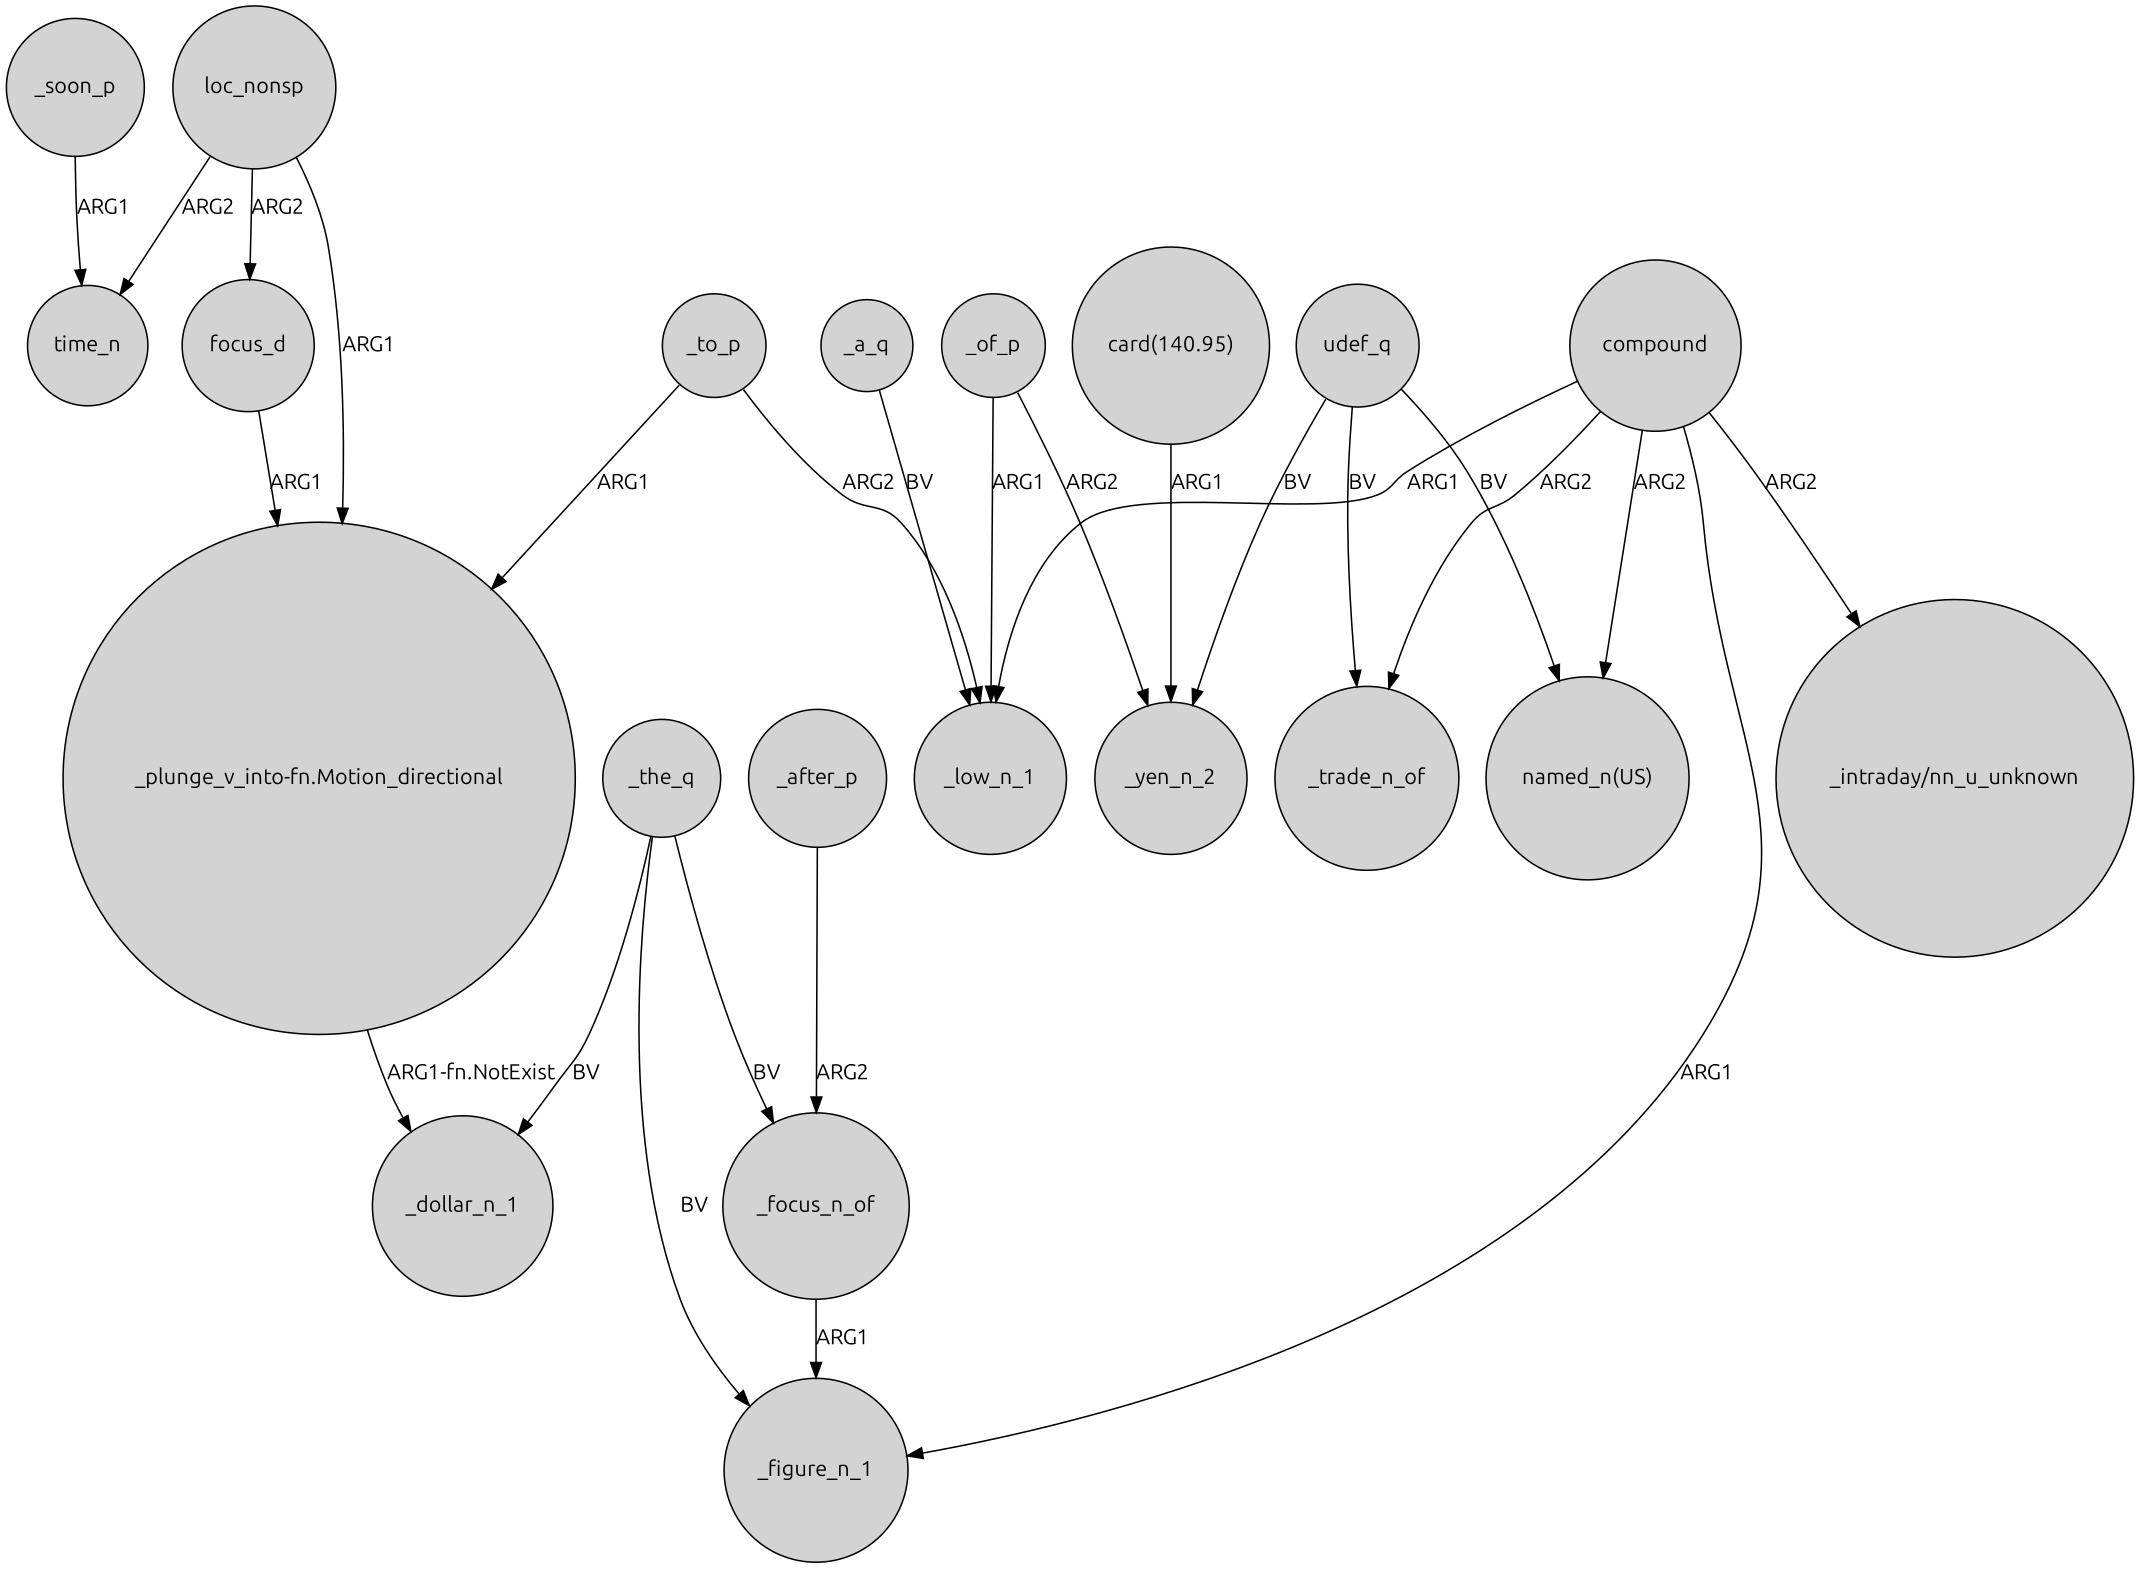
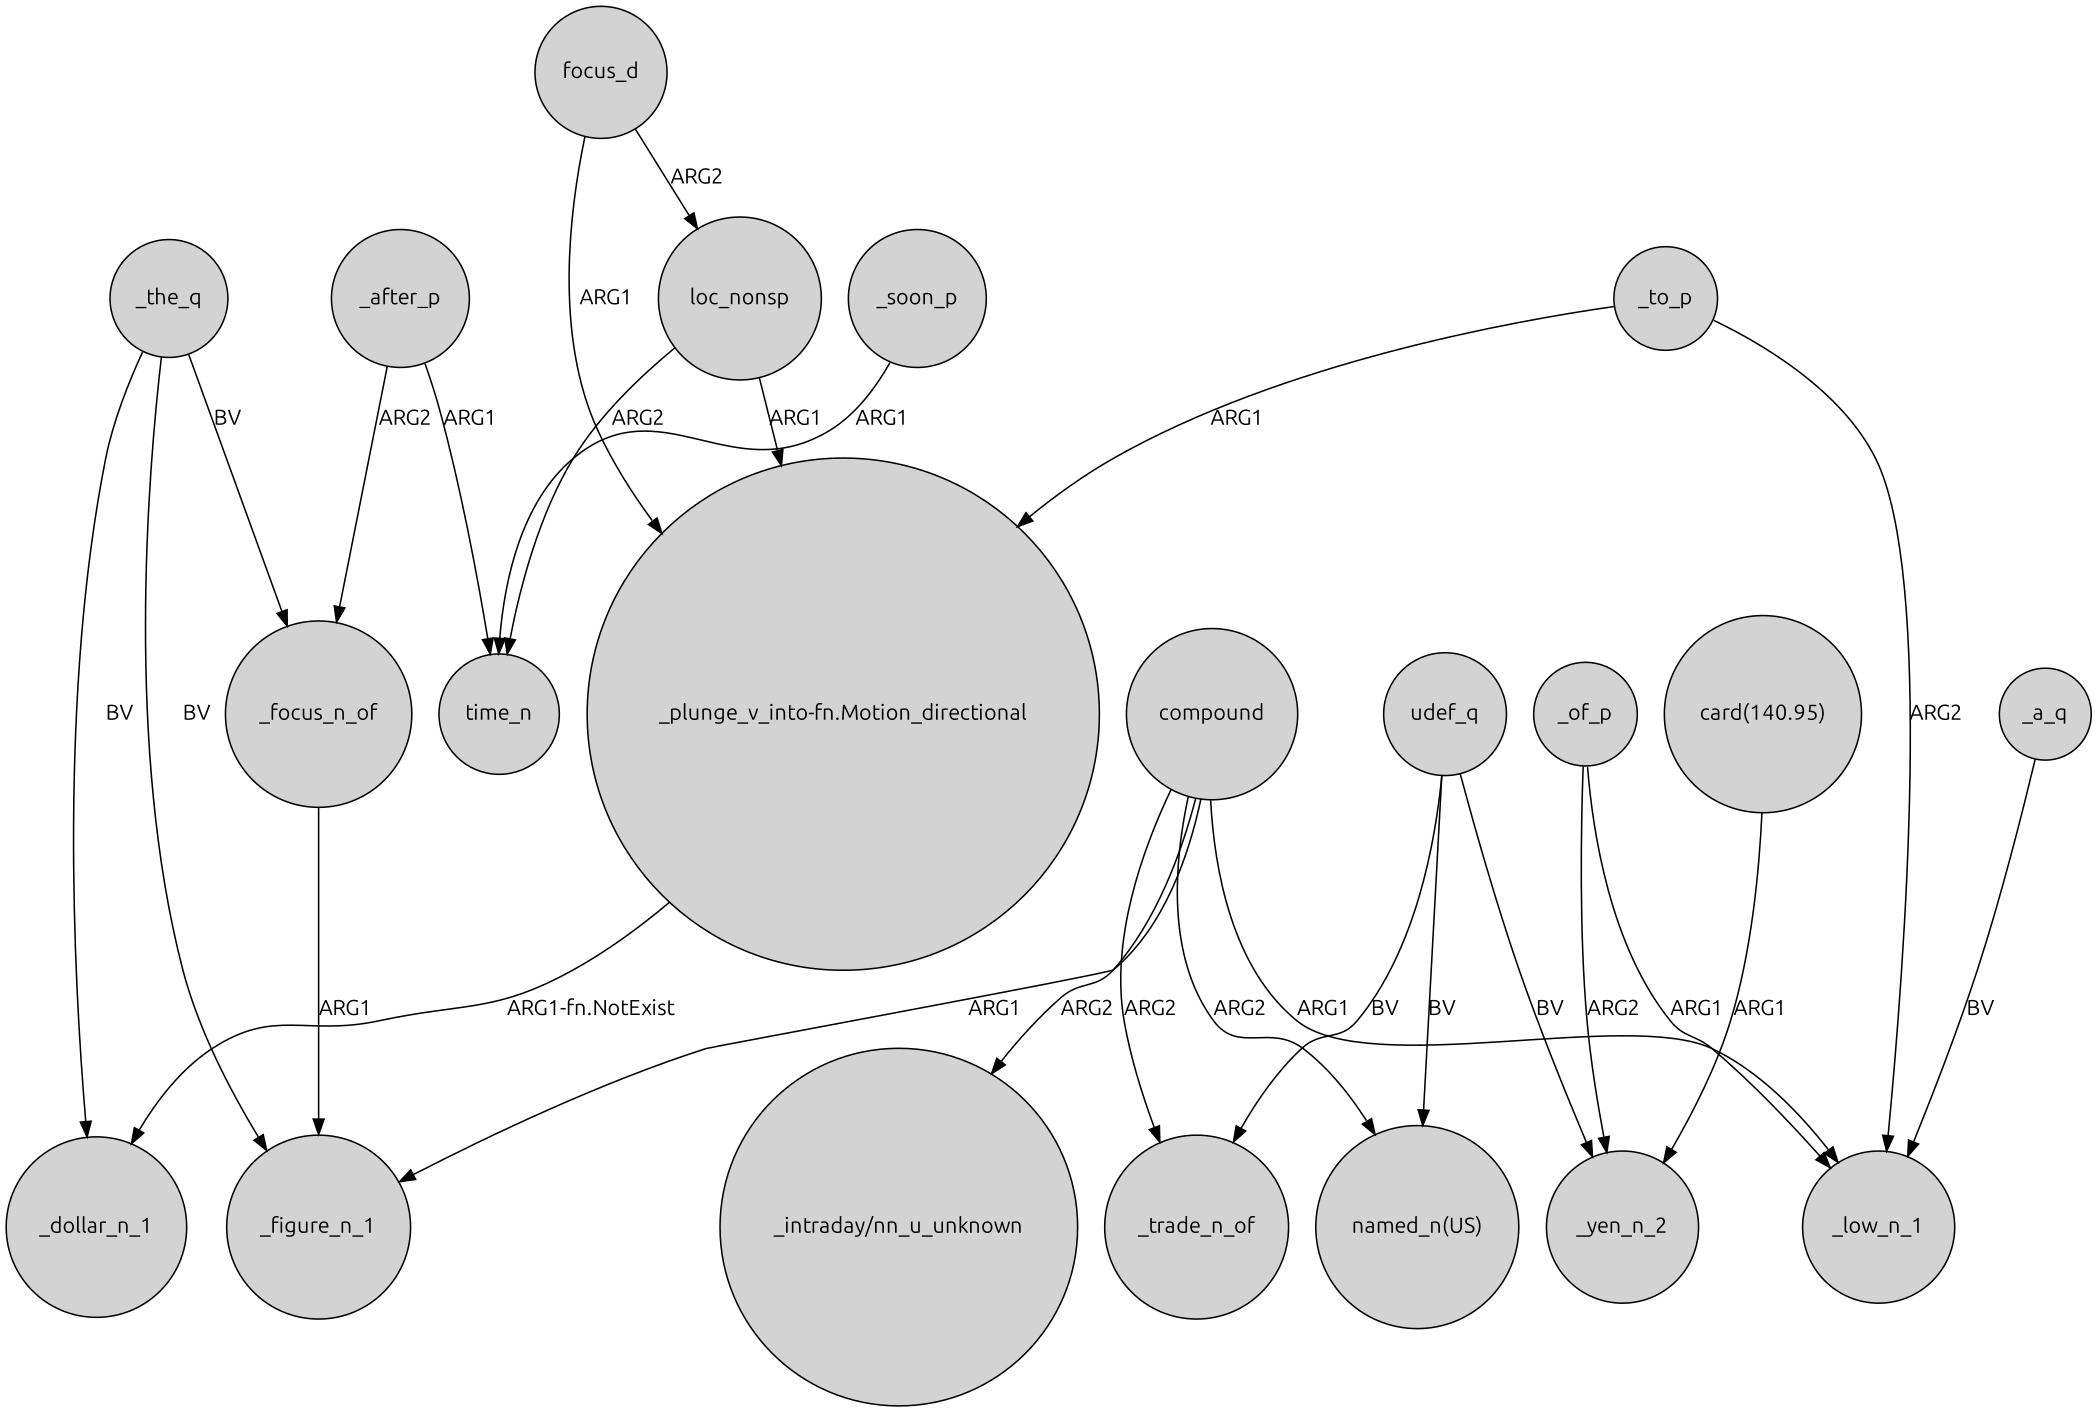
(251, 216) -> (662, 172)
none -> (461, 500)
